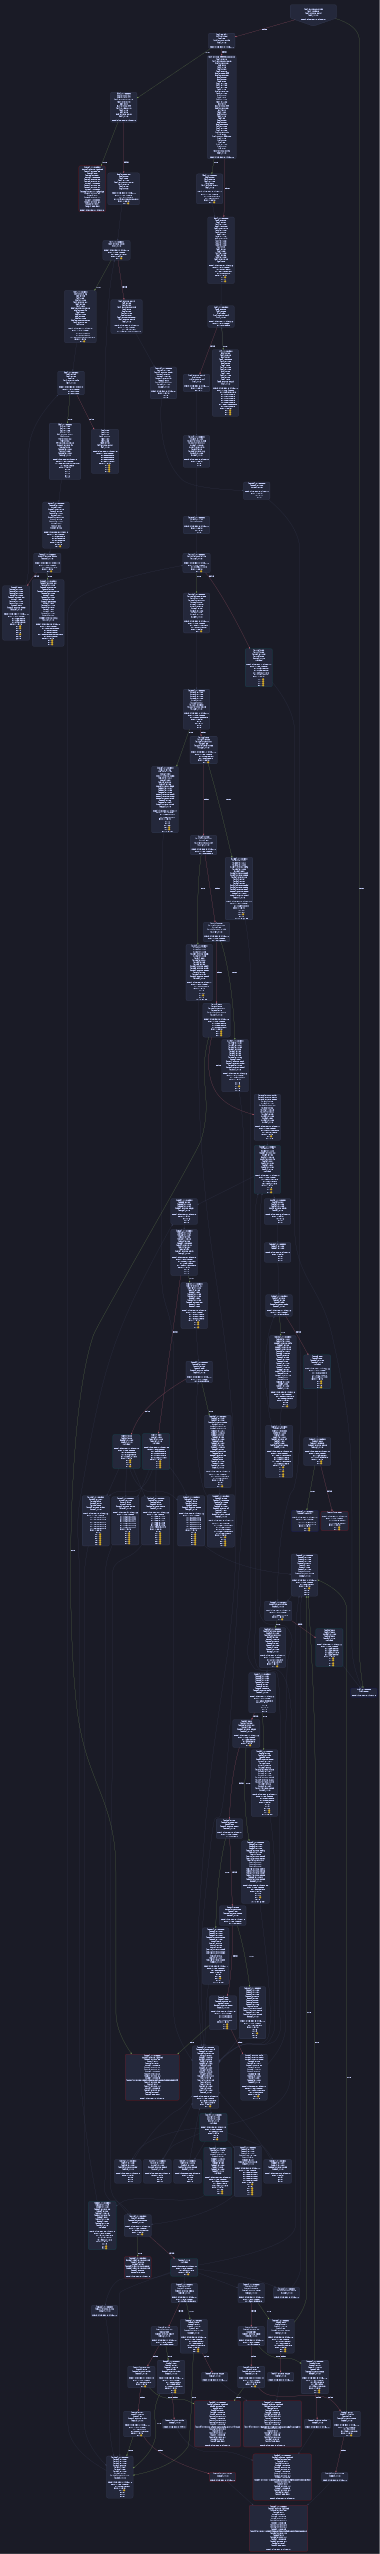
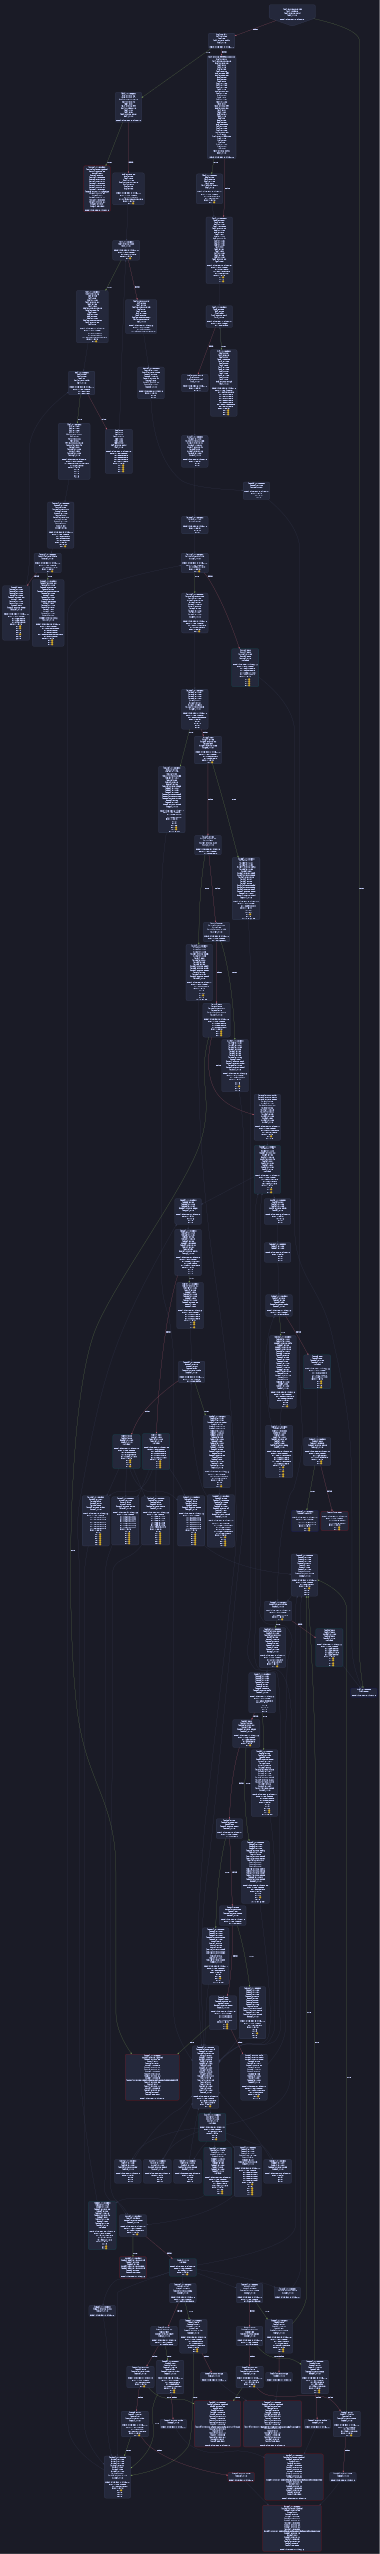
(174, 2424) -> (173, 2424)
